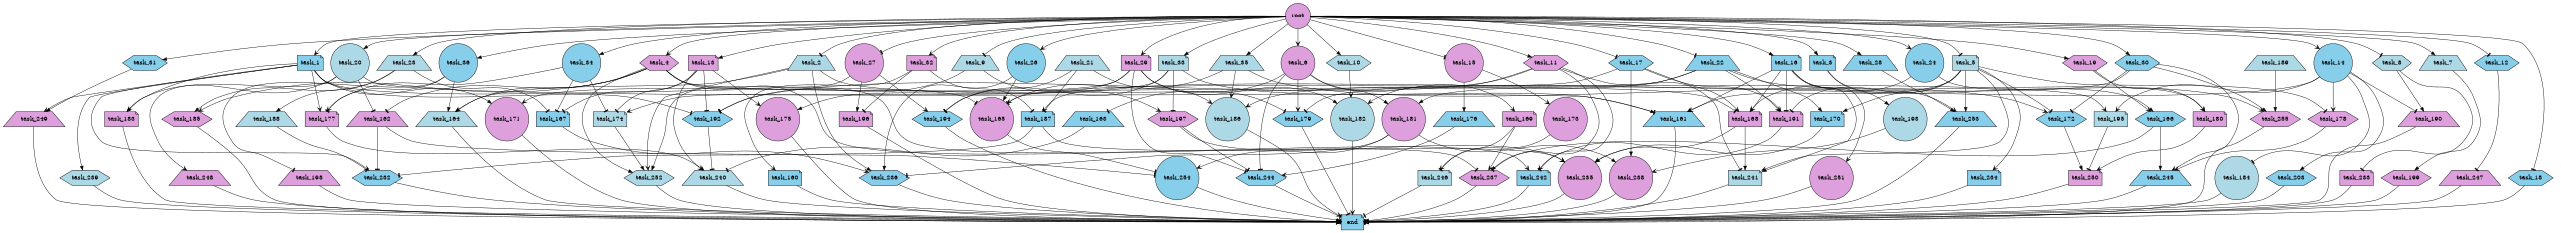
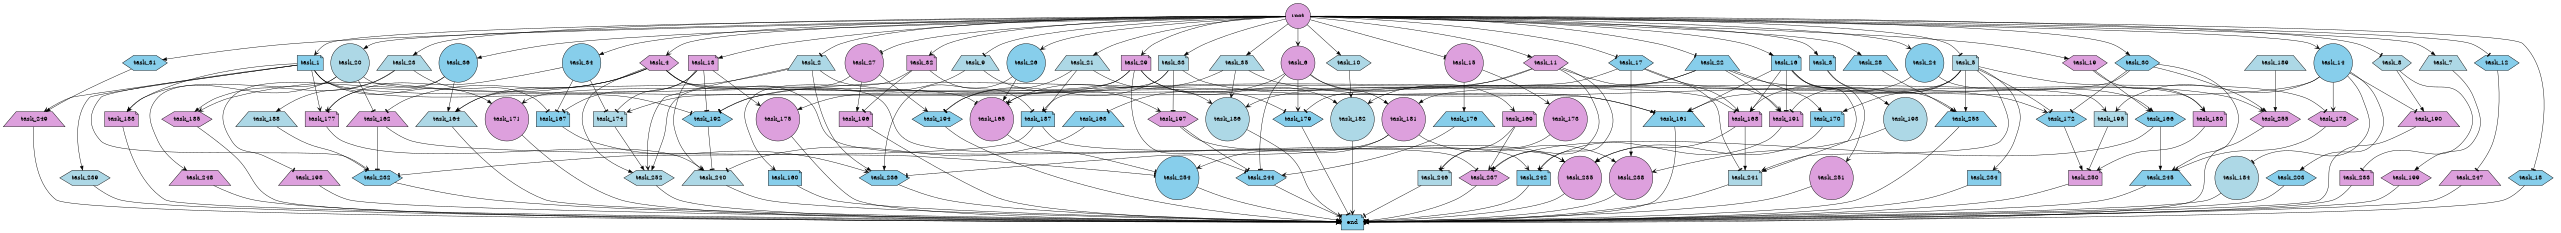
none -> (1189, 26)
